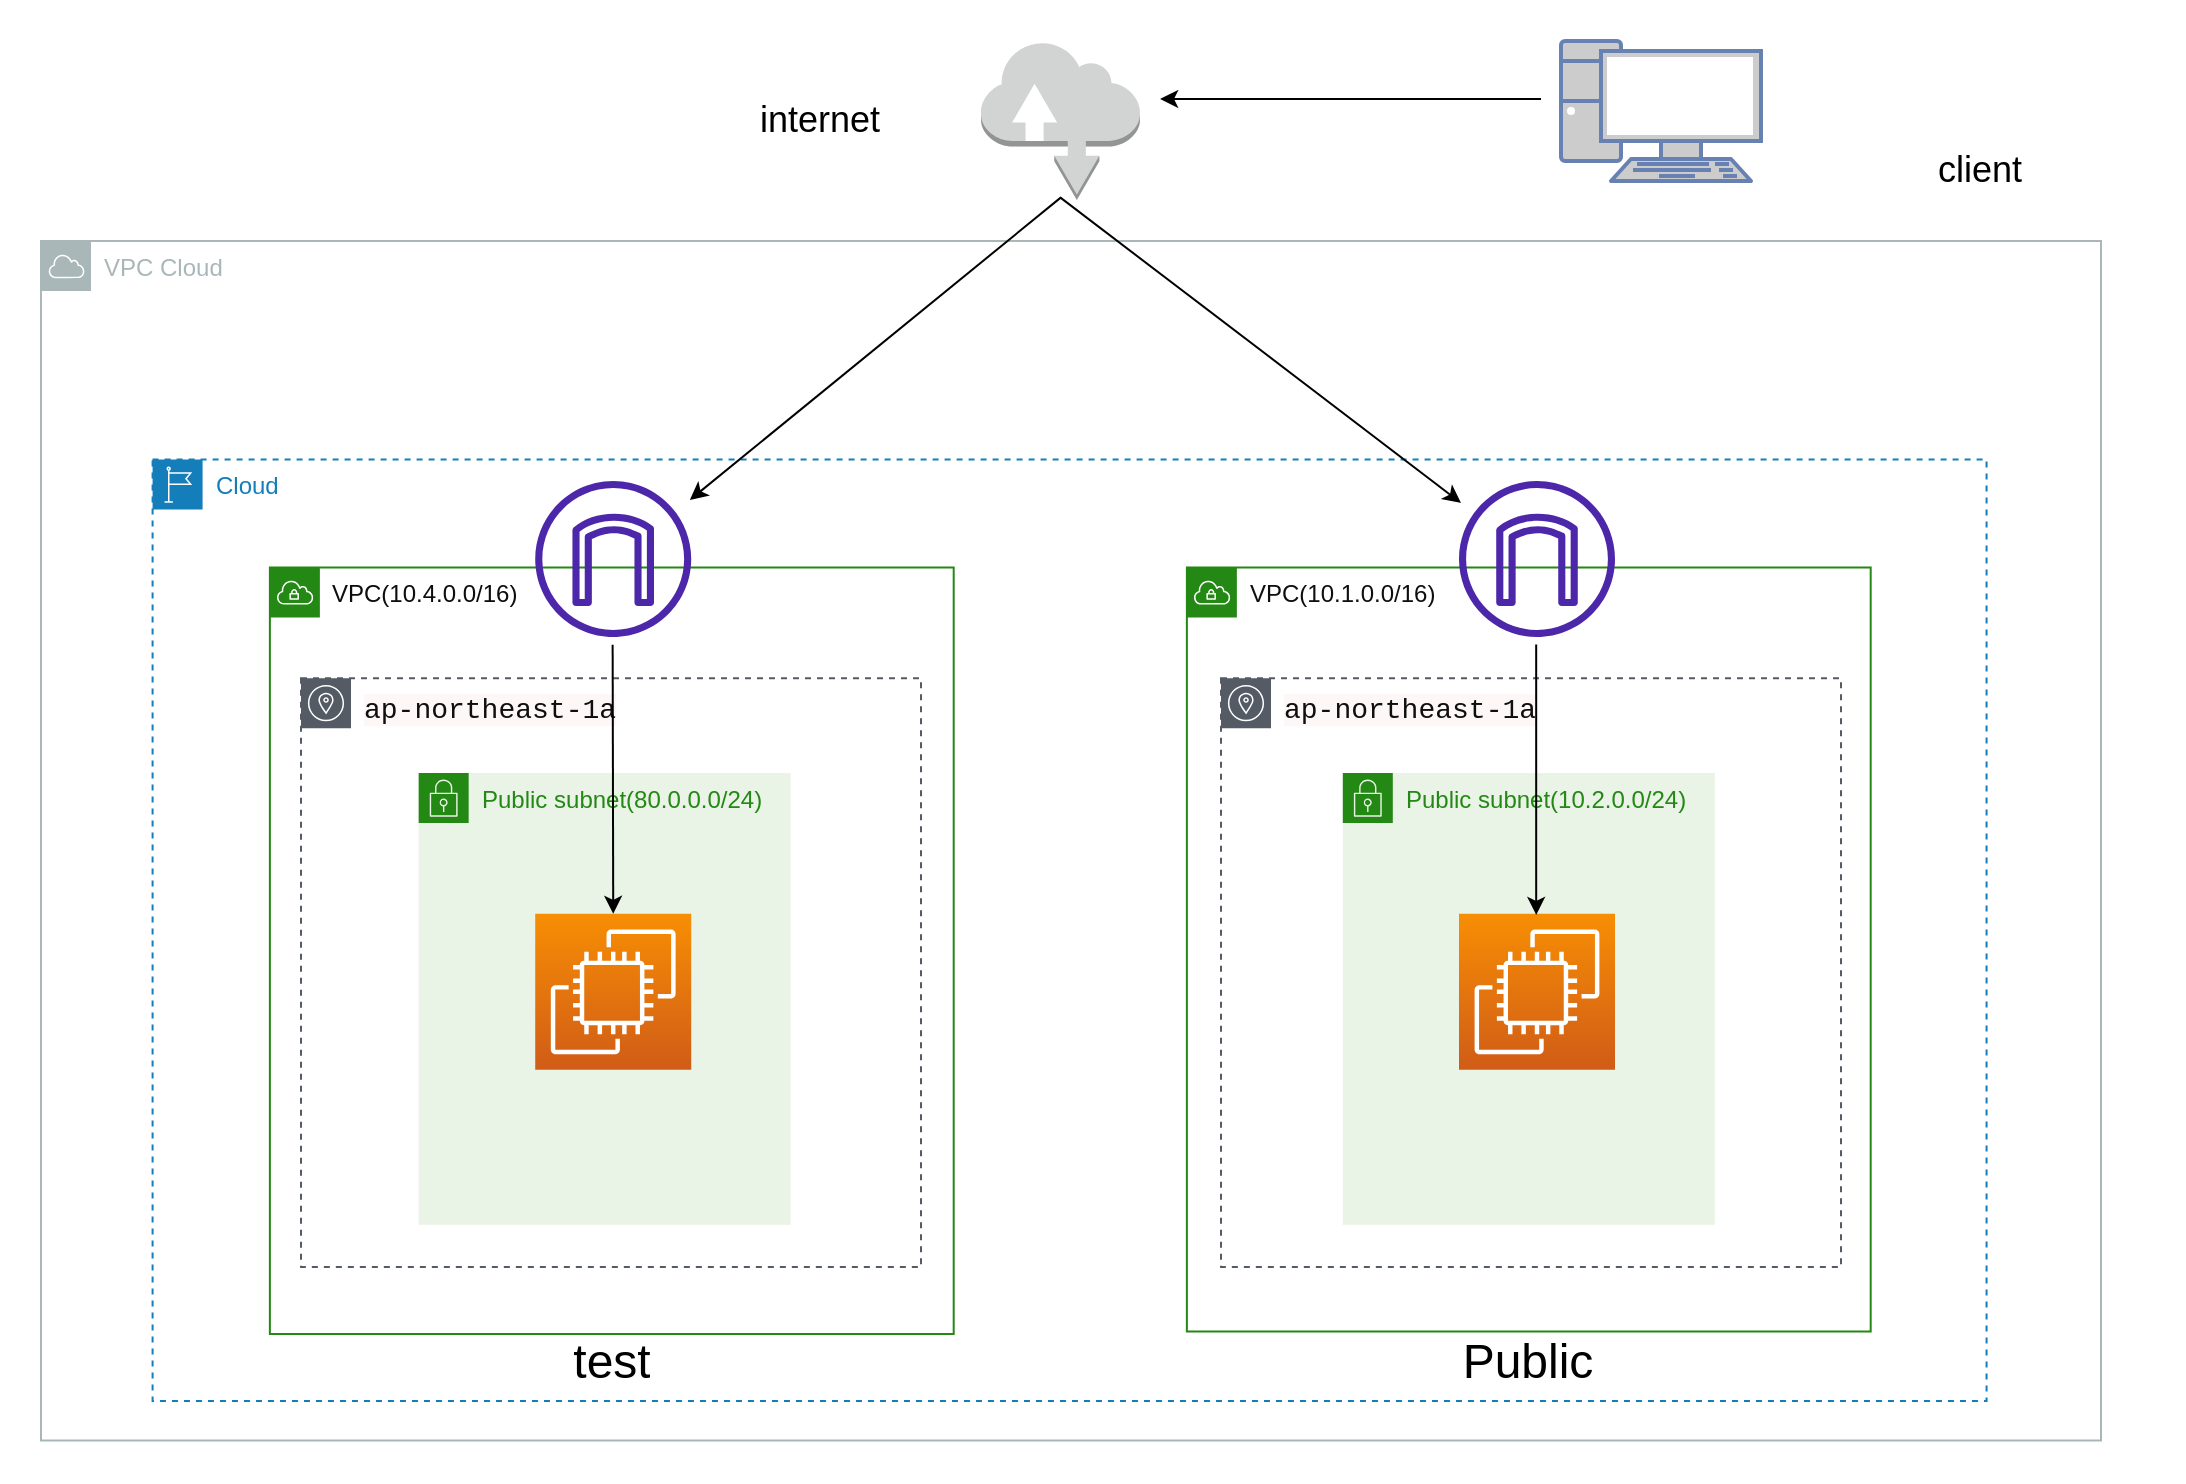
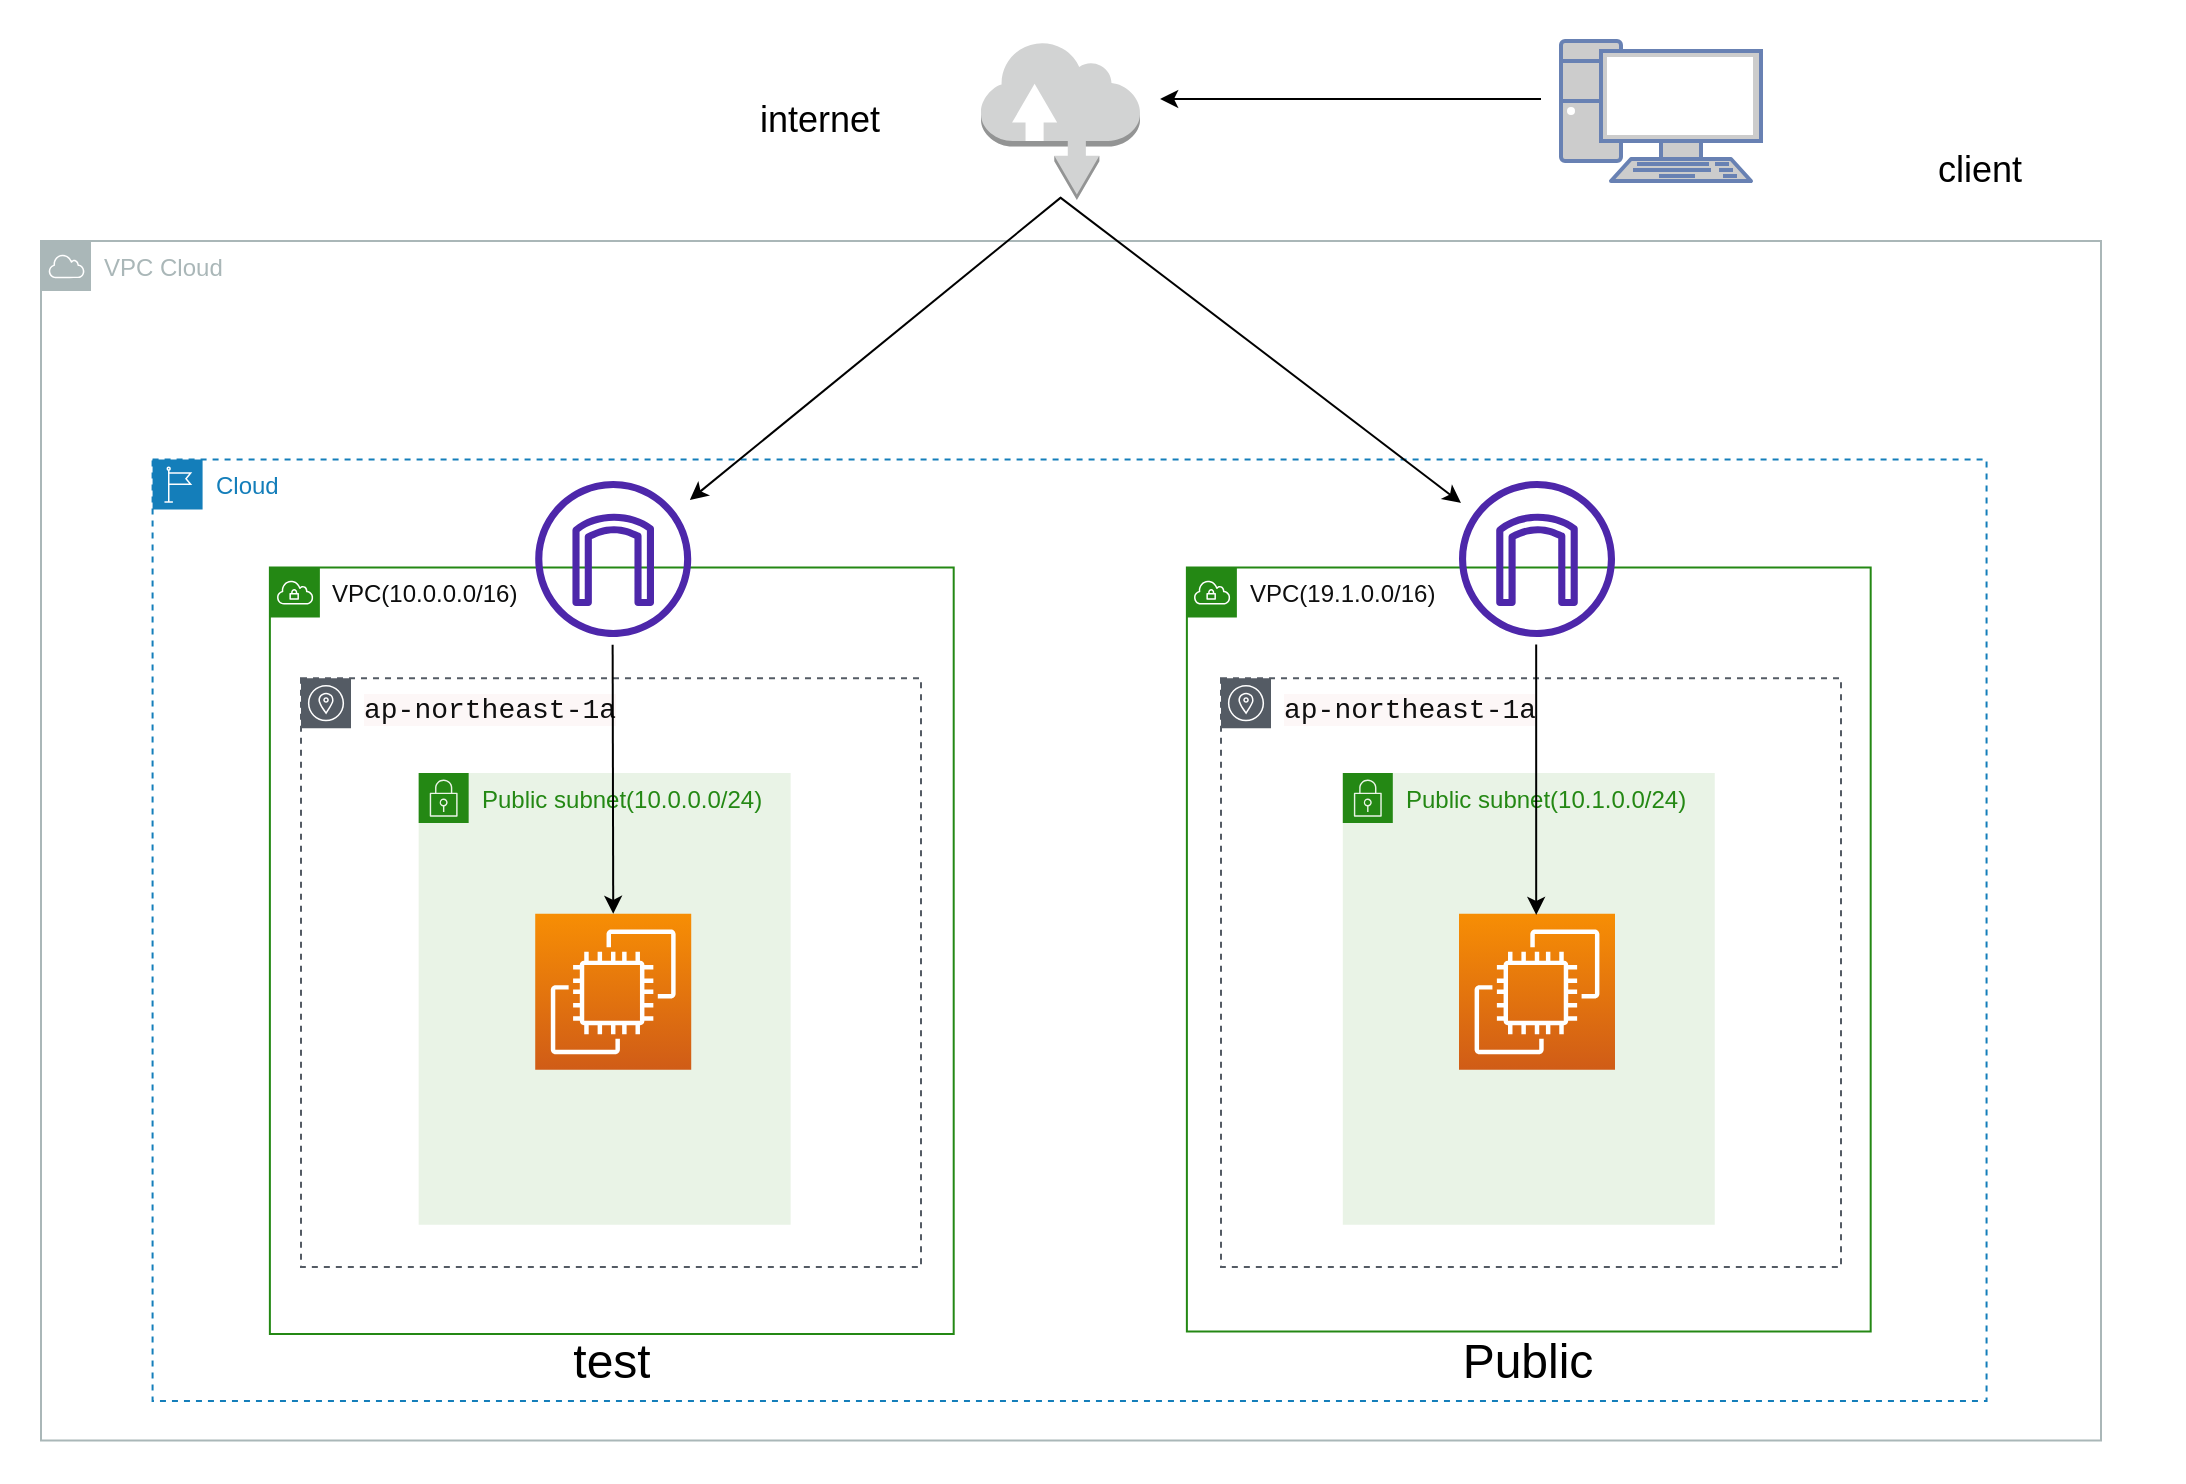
(431, 595) -> (431, 595)
(1349, 595) -> (1349, 595)
(637, 816) -> (637, 816)
(1561, 816) -> (1561, 816)
